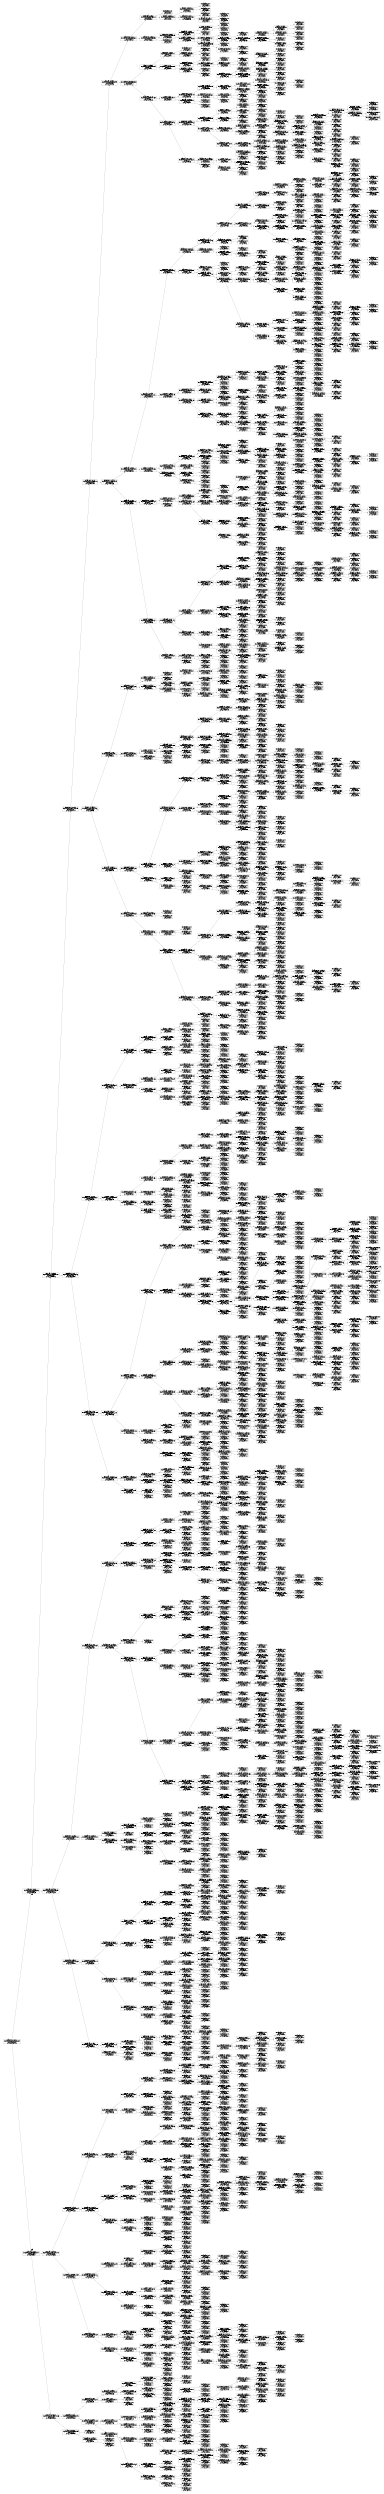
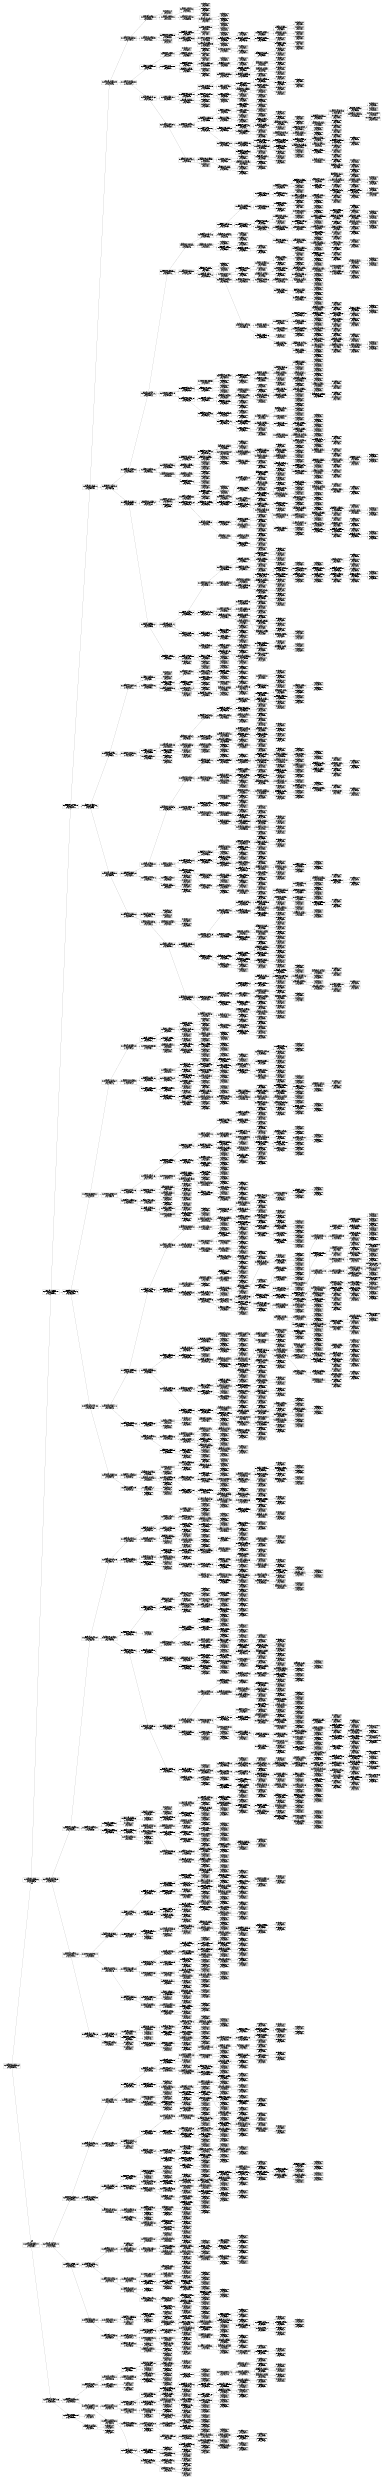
(243, 1579) -> none
(187, 2247) -> none
